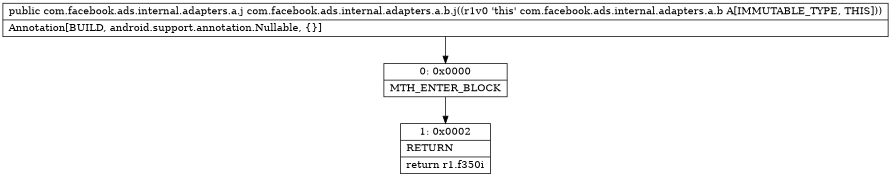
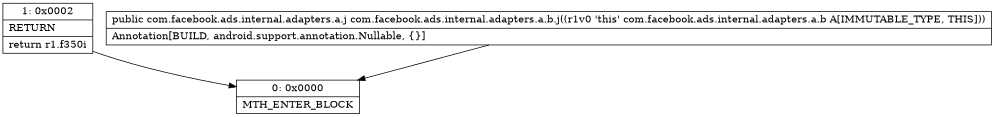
(446, 107) -> (160, 71)
